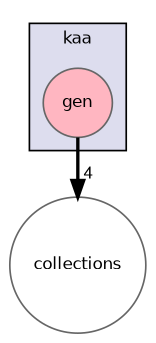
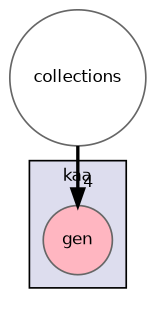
(78, 161) -> (78, 172)
